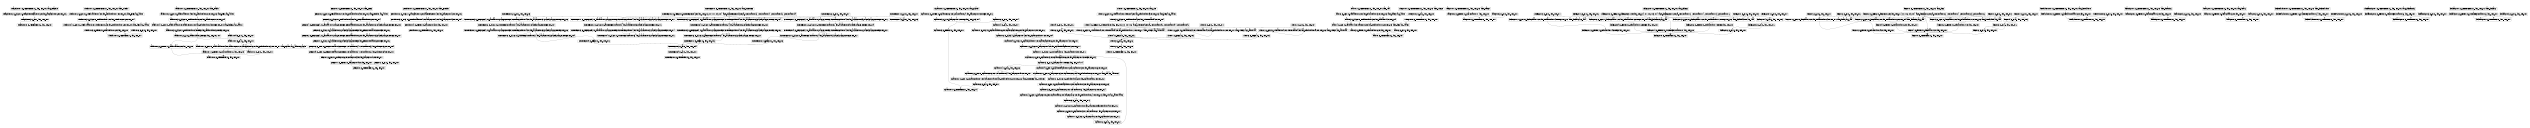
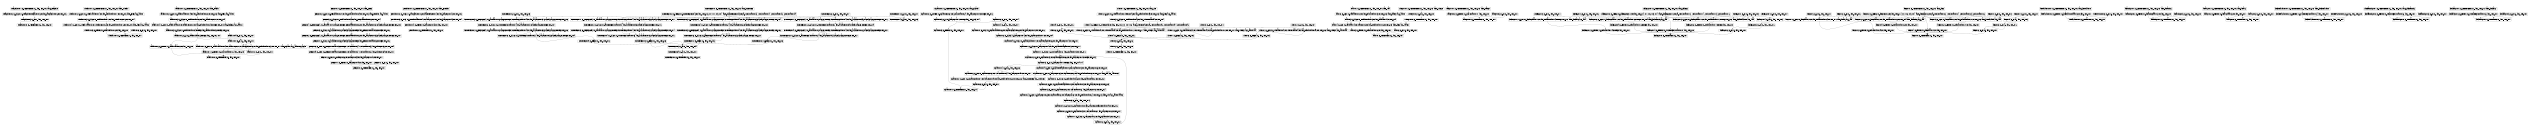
none -> (651, 41)
